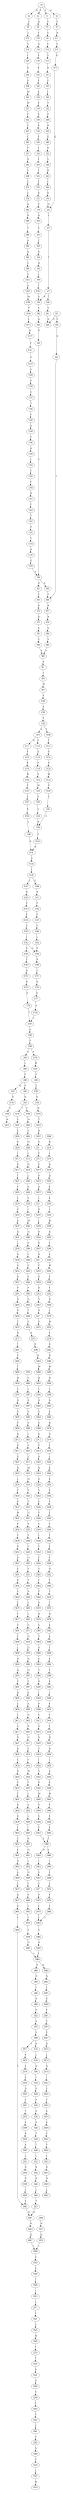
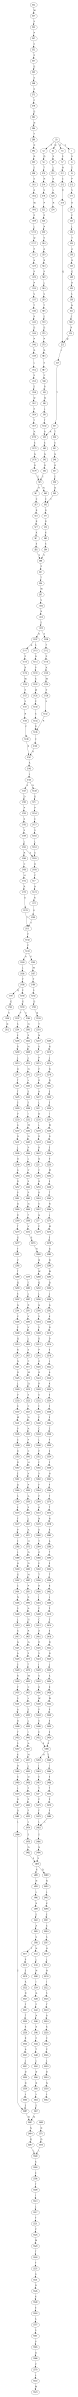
(28, 86) -> none
(53, 319) -> (55, 465)
